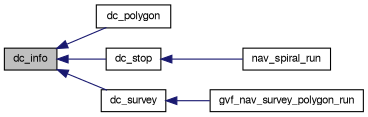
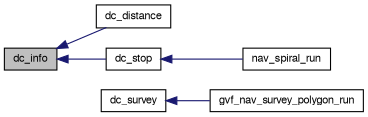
(134, 16) -> (134, 16)
(87, 82) -> none
